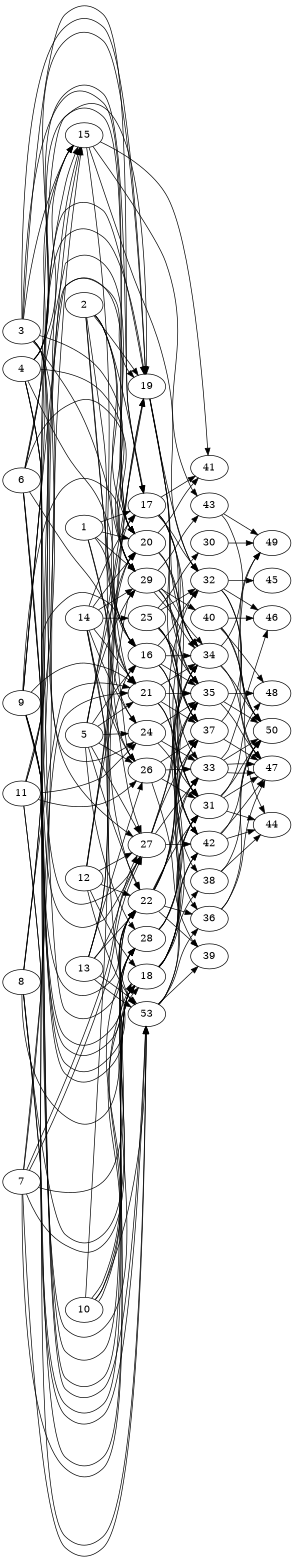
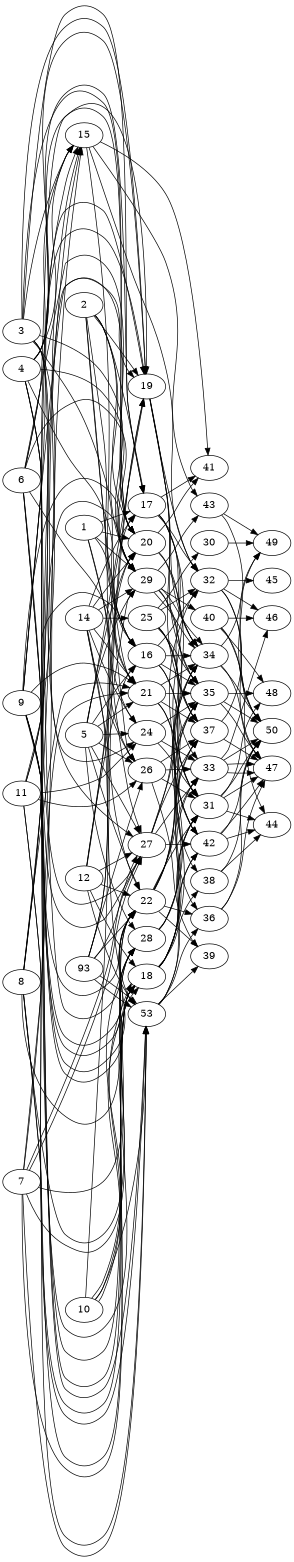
none -> (44, 686)
(84, 969) -> (84, 969)
